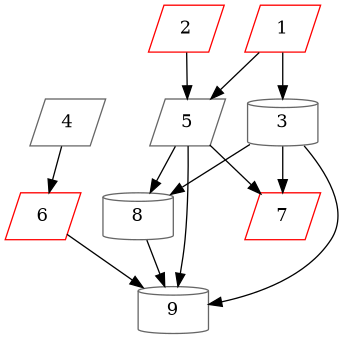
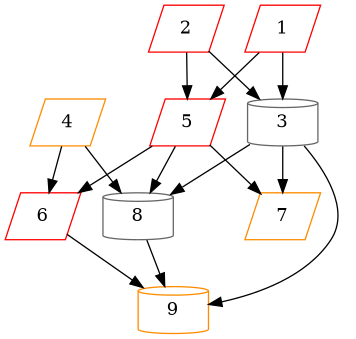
none -> (228, 70)
(68, 122) -> (68, 122)
(188, 122) -> (188, 122)
none -> (99, 164)
(187, 210) -> (121, 166)
(283, 216) -> (283, 216)
(173, 310) -> (173, 310)
